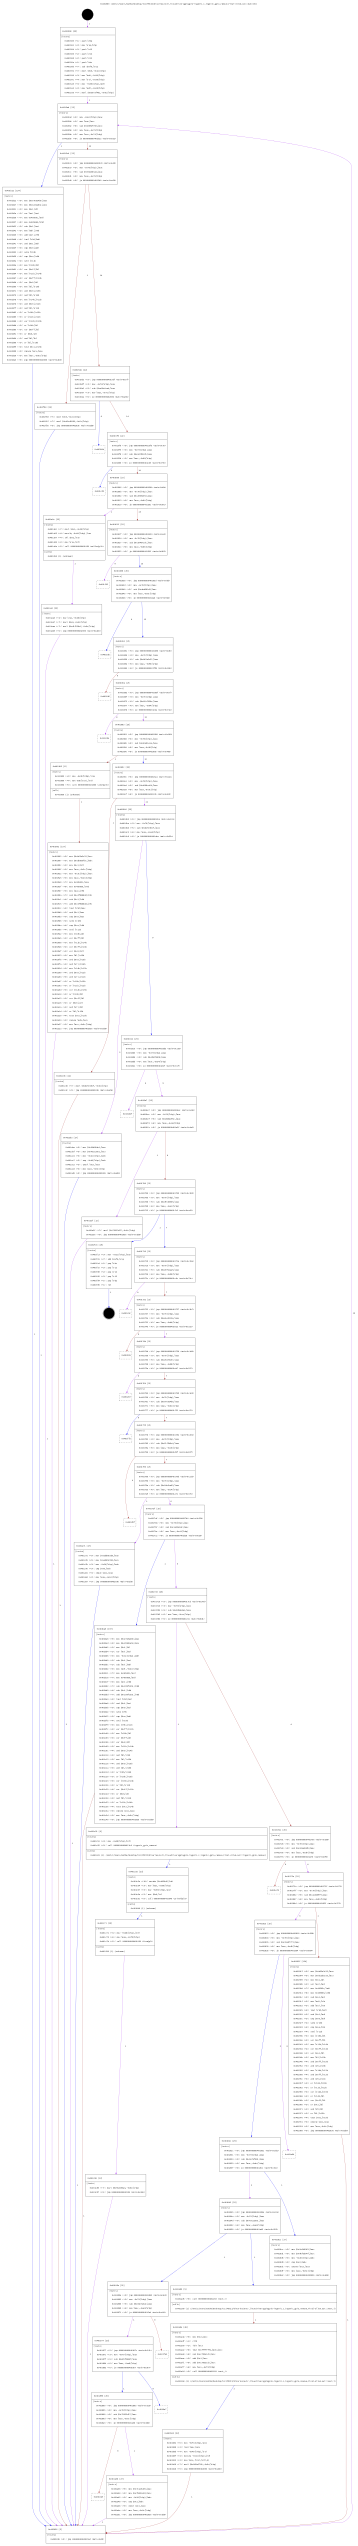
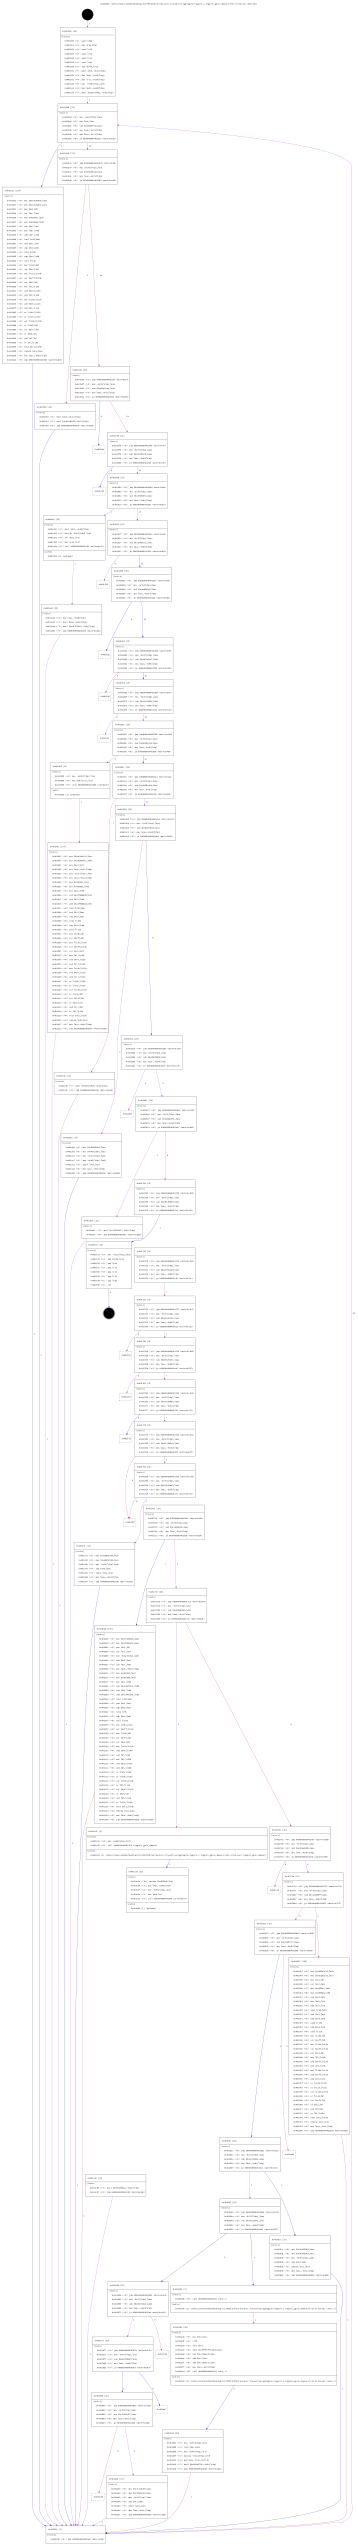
none -> (143, 675)
(165, 1230) -> none
(126, 1313) -> none
(169, 1501) -> (131, 1507)
(125, 1937) -> none
none -> (337, 2502)
